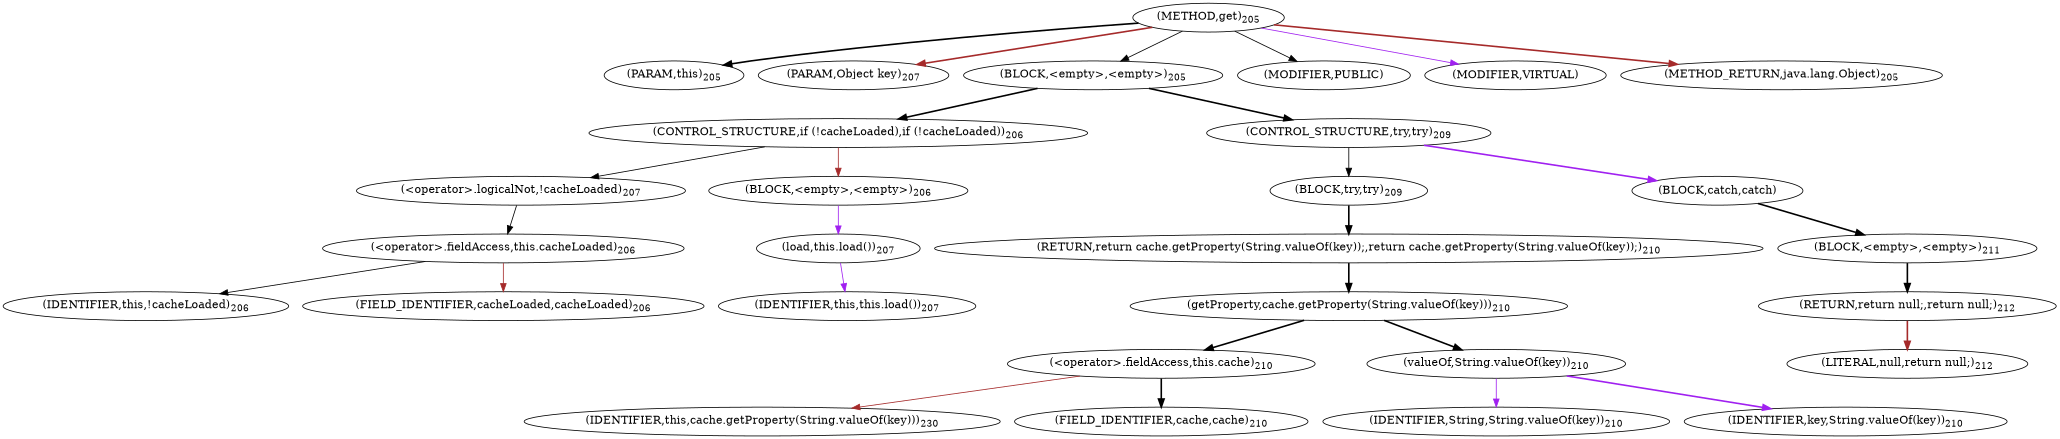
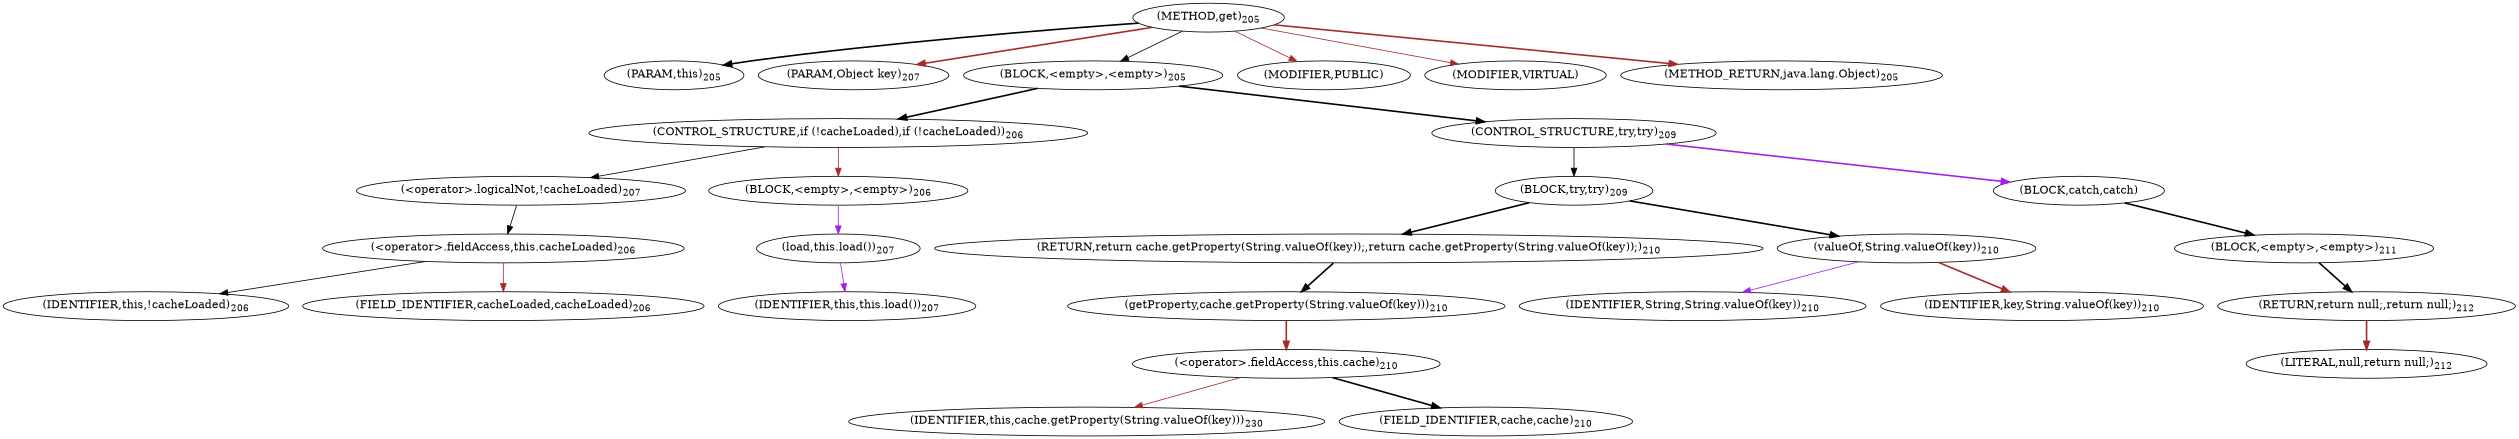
(1262, 45) -> (1262, 45)
(1356, 45) -> (1356, 45)
(1258, 334) -> (1286, 331)
(1419, 334) -> (1730, 218)
(1665, 392) -> (1970, 276)
